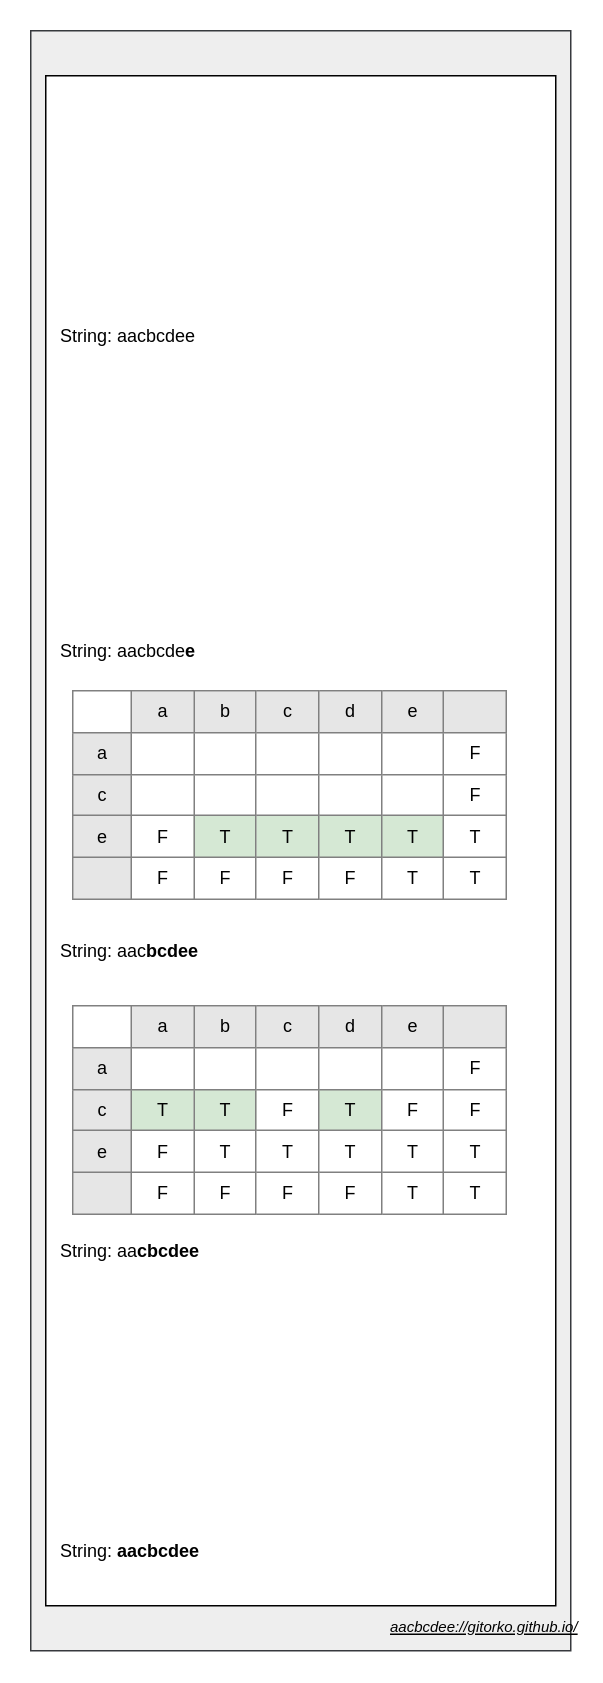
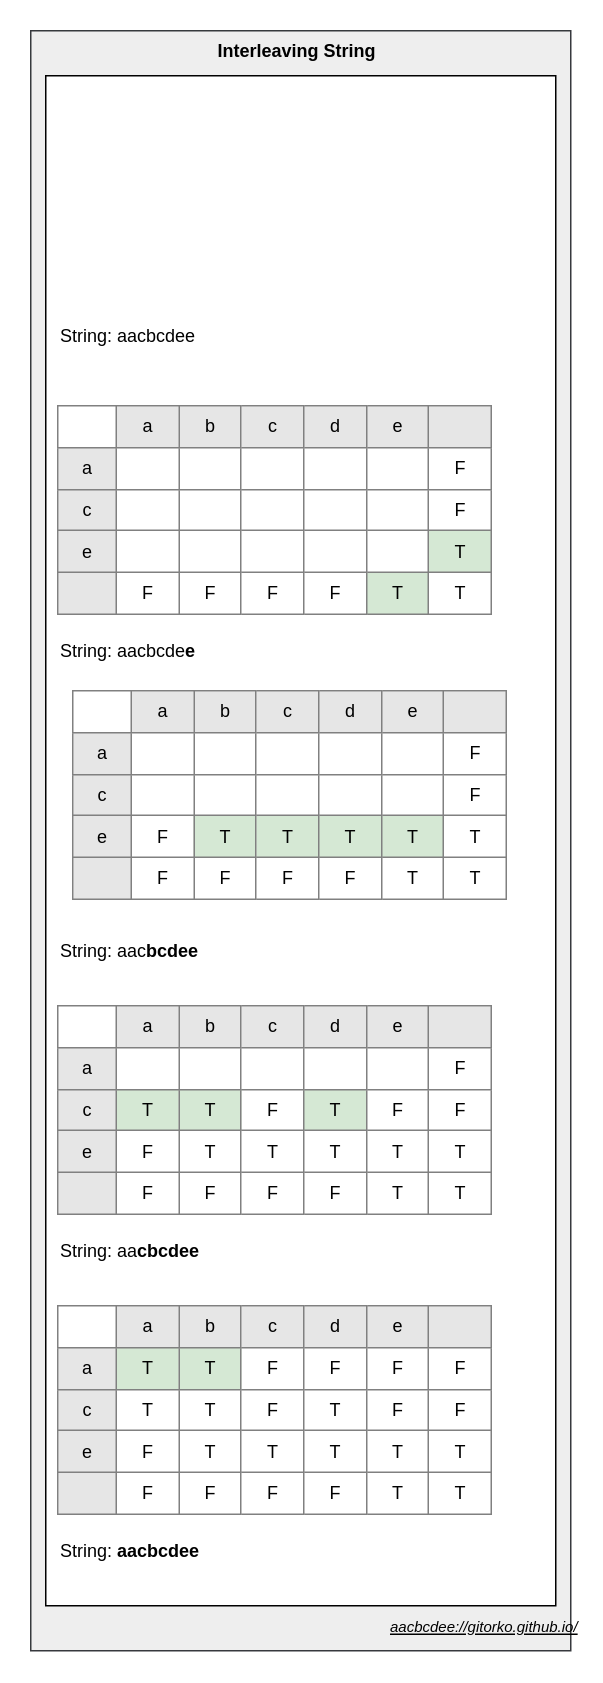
none -> (301, 53)
none -> (275, 511)
(290, 1111) -> (275, 1111)
none -> (275, 1411)
